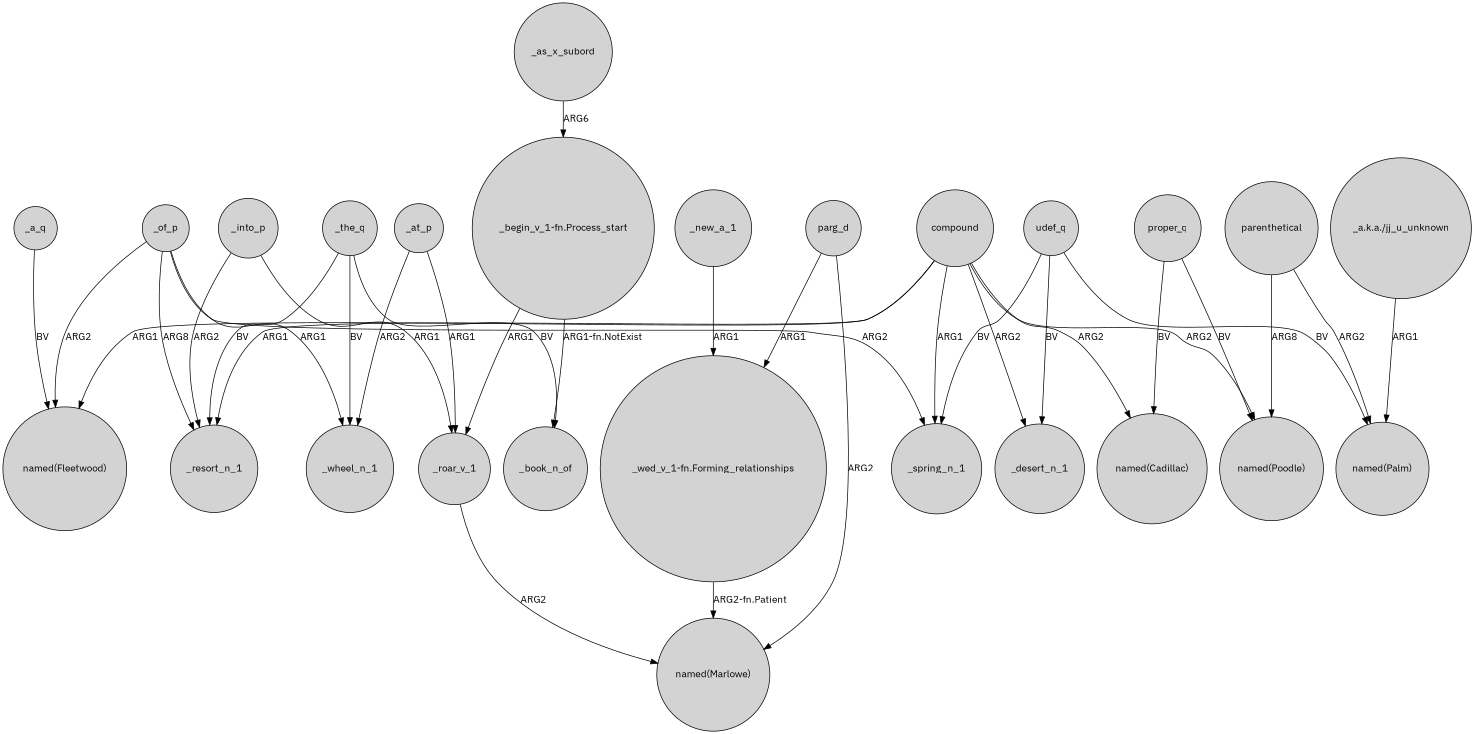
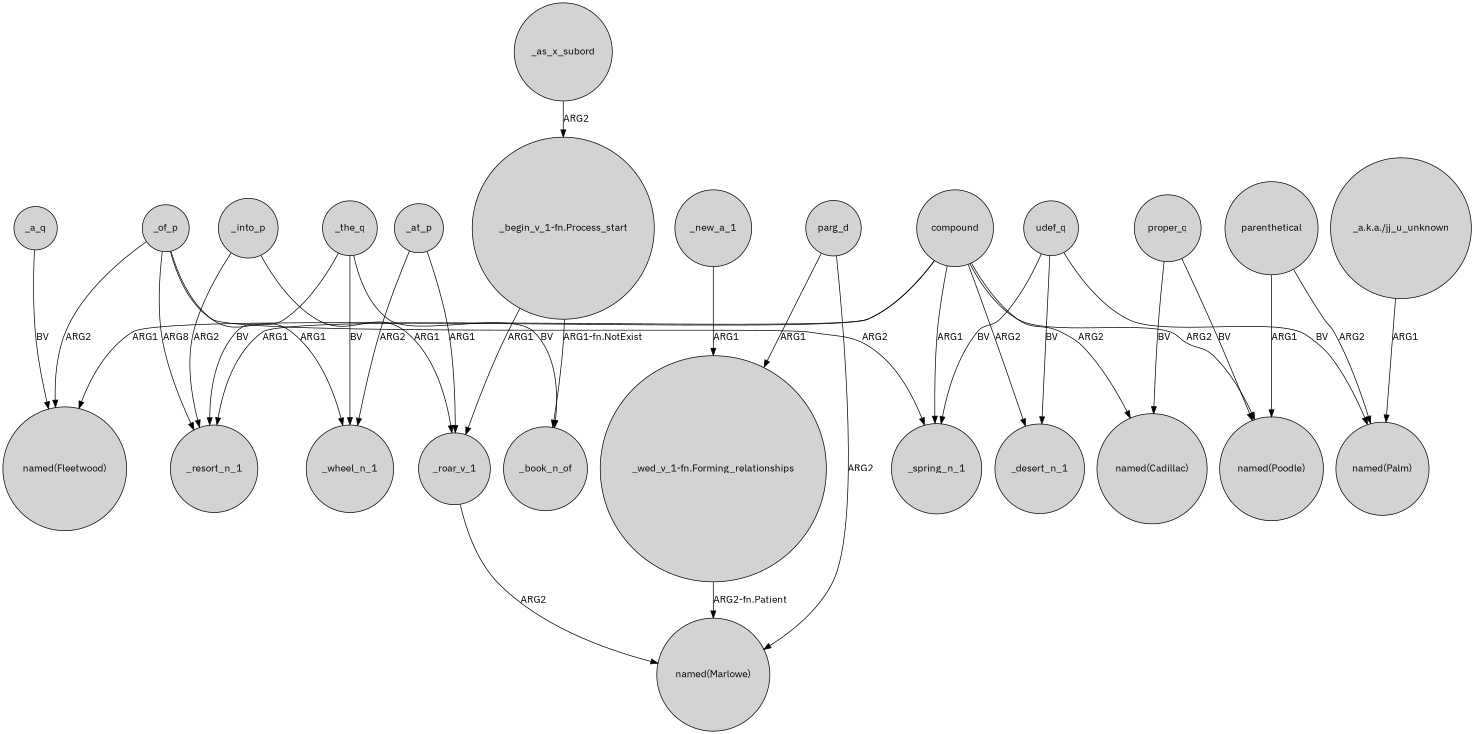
(576, 119) -> (576, 119)
(1285, 337) -> (1285, 337)
